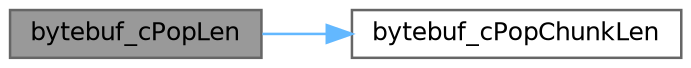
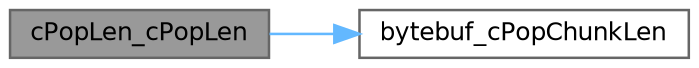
(136, 34) -> (140, 34)
